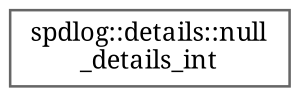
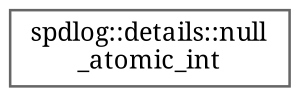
(150, 48) -> (150, 48)
